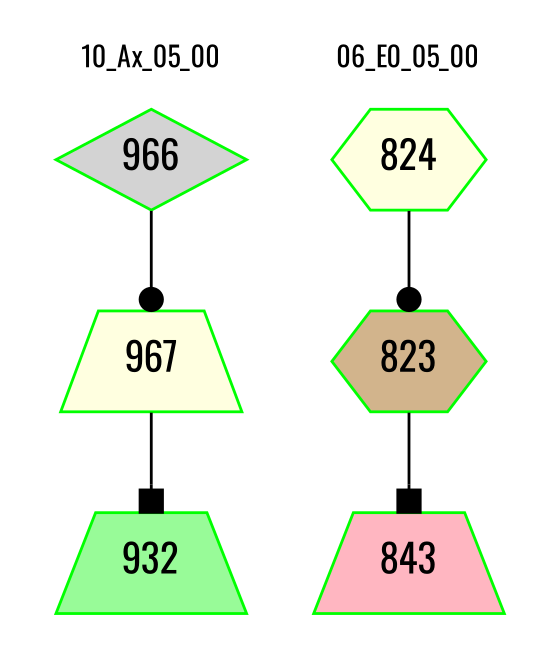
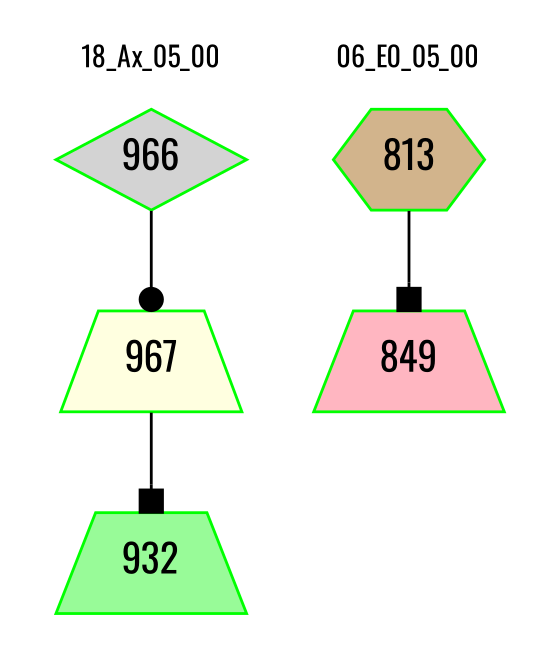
(151, 60) -> (151, 60)
(409, 160) -> none
(409, 361) -> (409, 160)
(409, 563) -> (409, 361)
